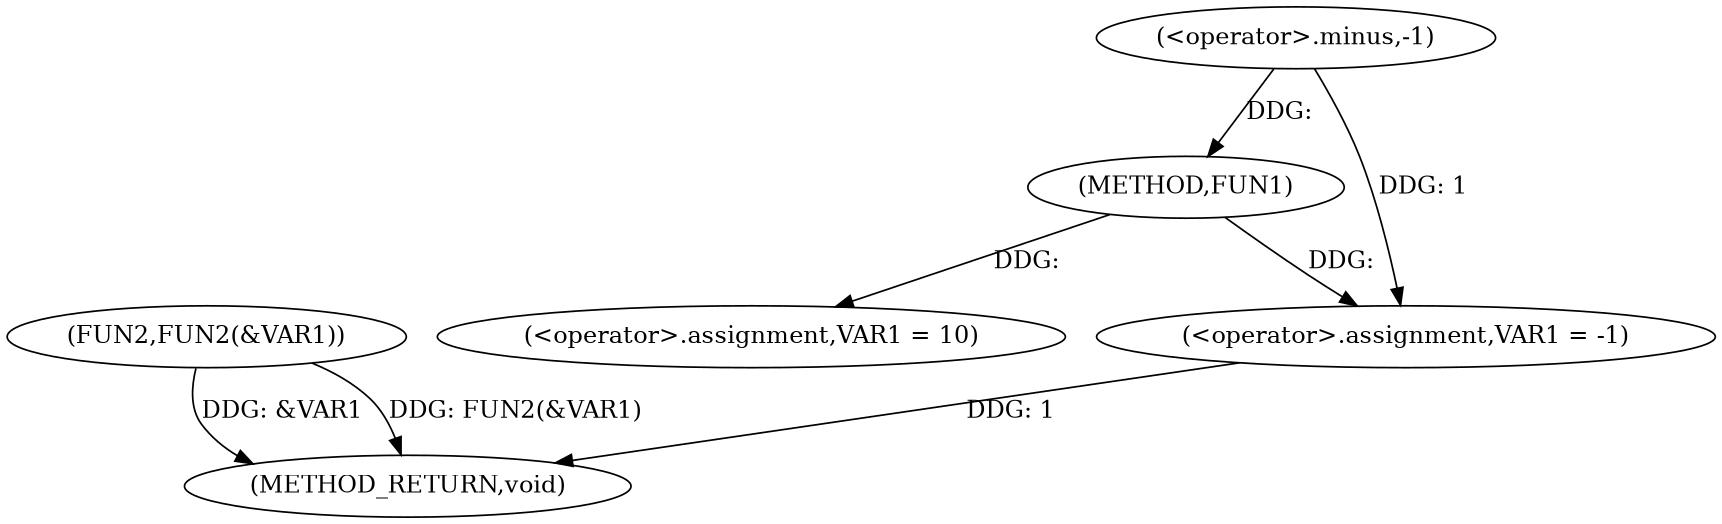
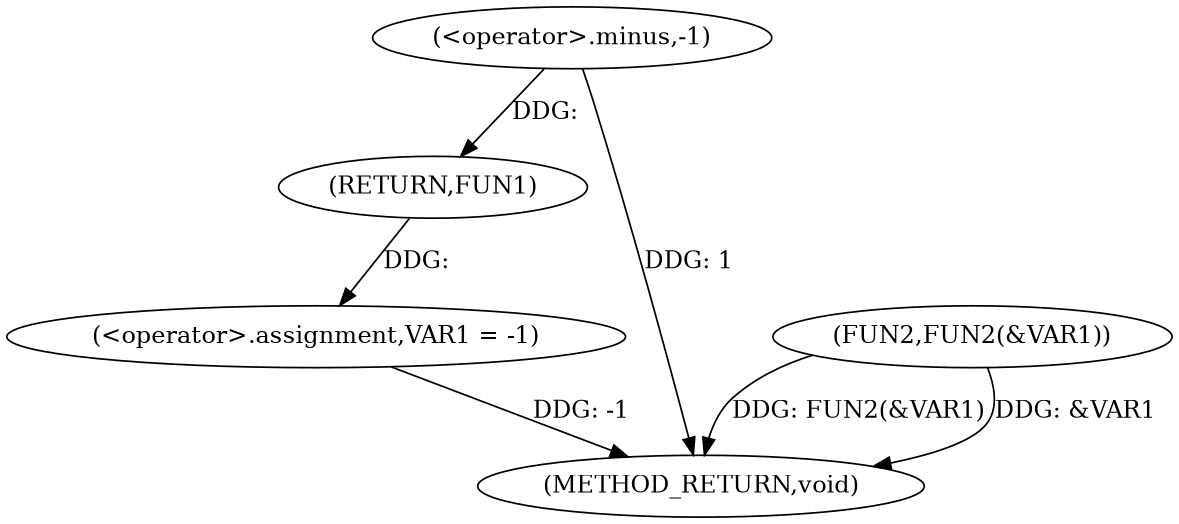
(1366, 174) -> (638, 253)
(1186, 187) -> (433, 187)
(751, 337) -> none
(1011, 411) -> (582, 411)
